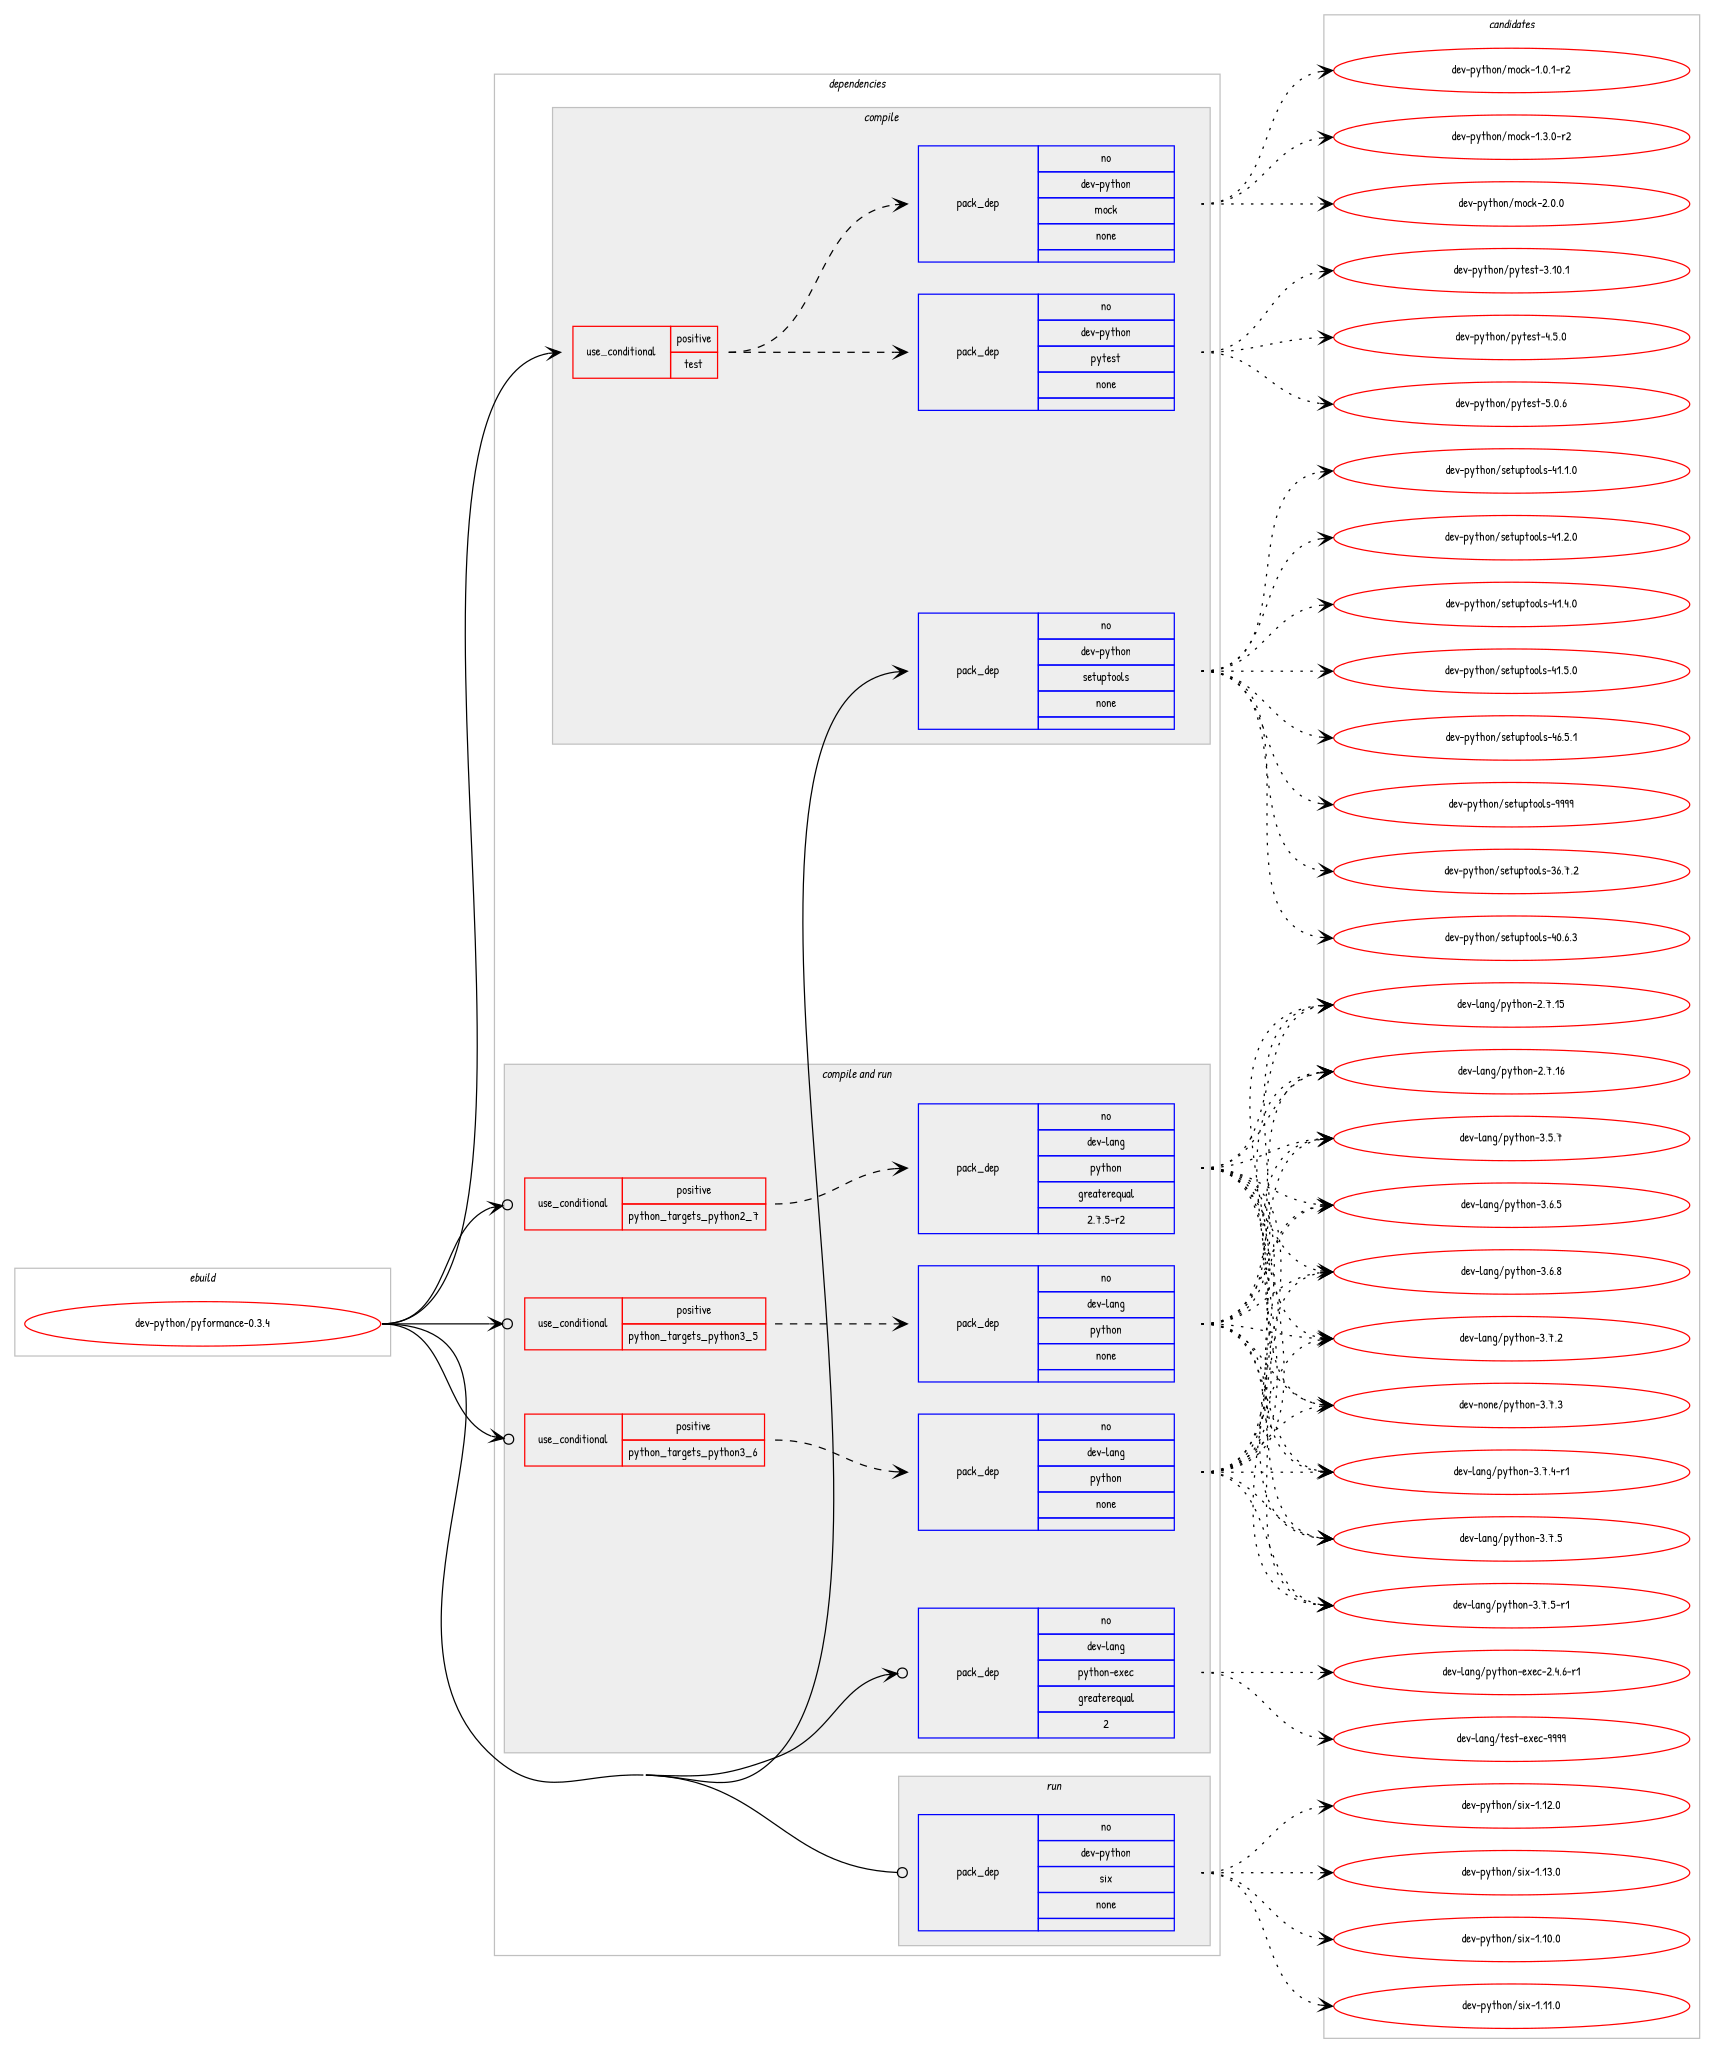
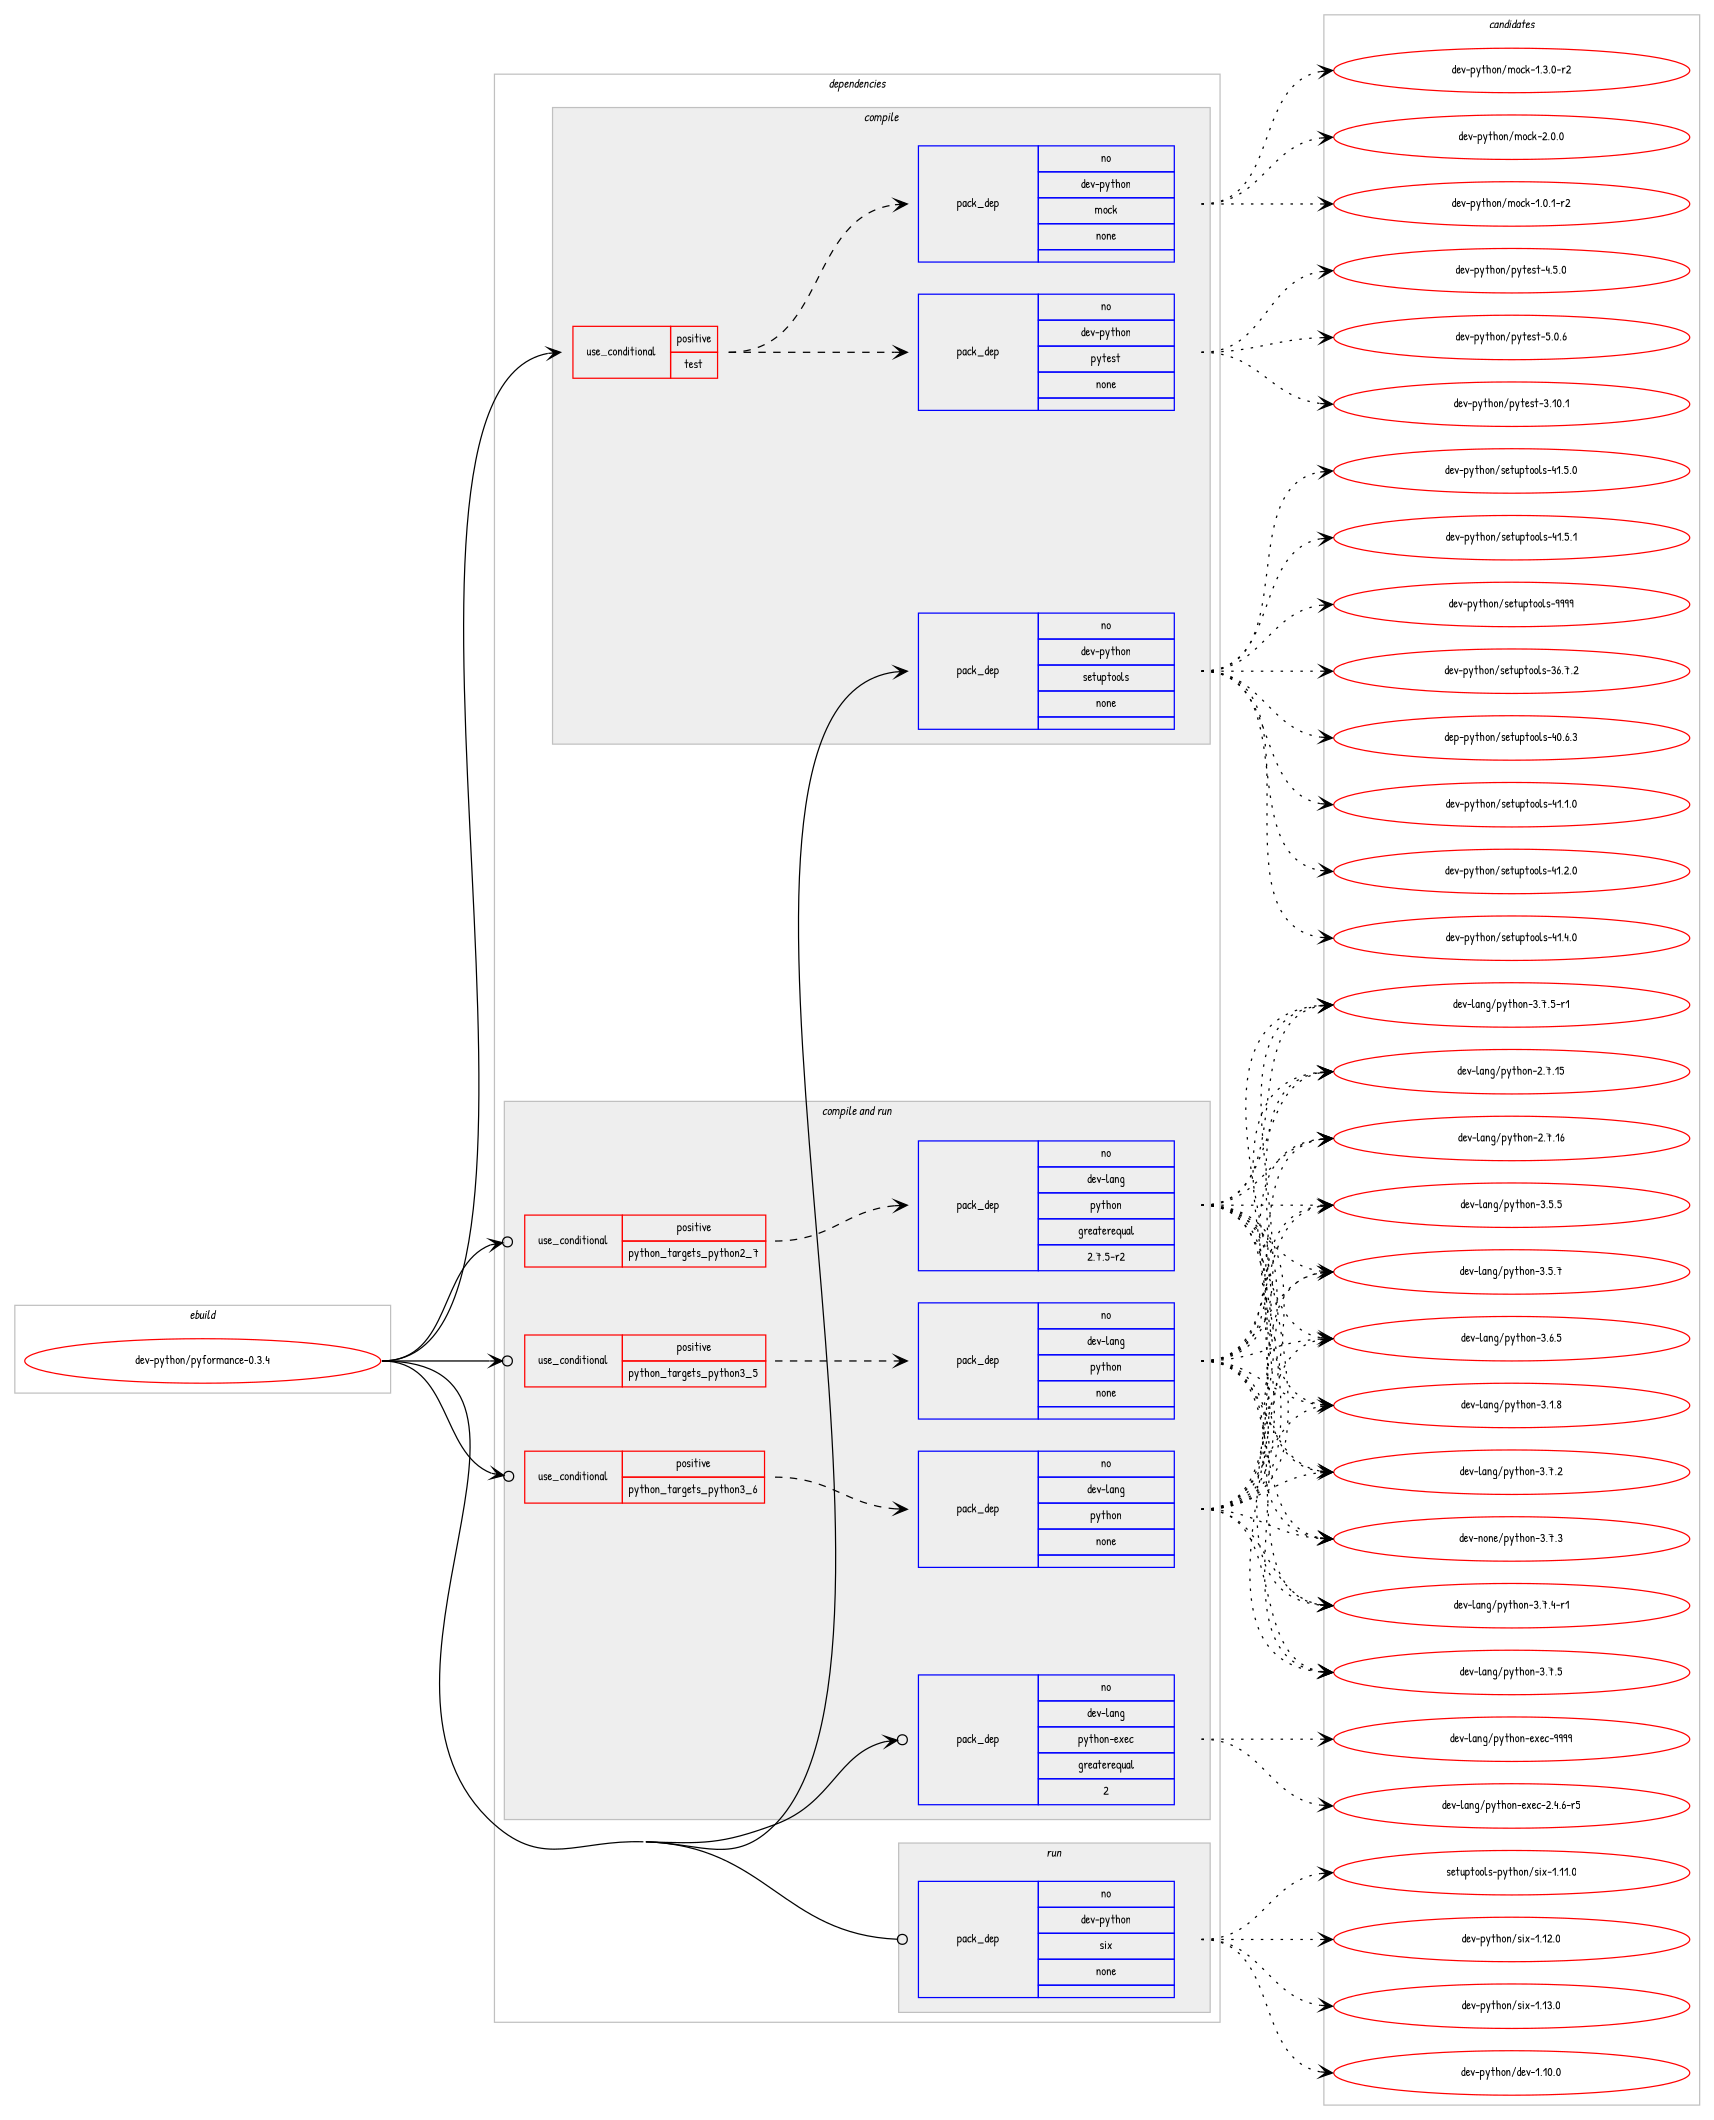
(1512, 738) -> (1512, 538)
(1512, 938) -> (1512, 738)
none -> (1512, 1205)
(1512, 1272) -> (1512, 1405)
(1512, 1672) -> (1512, 1806)
(1512, 1739) -> (1512, 1739)
(1512, 1939) -> (1512, 2073)
(1512, 2006) -> (1512, 1873)
